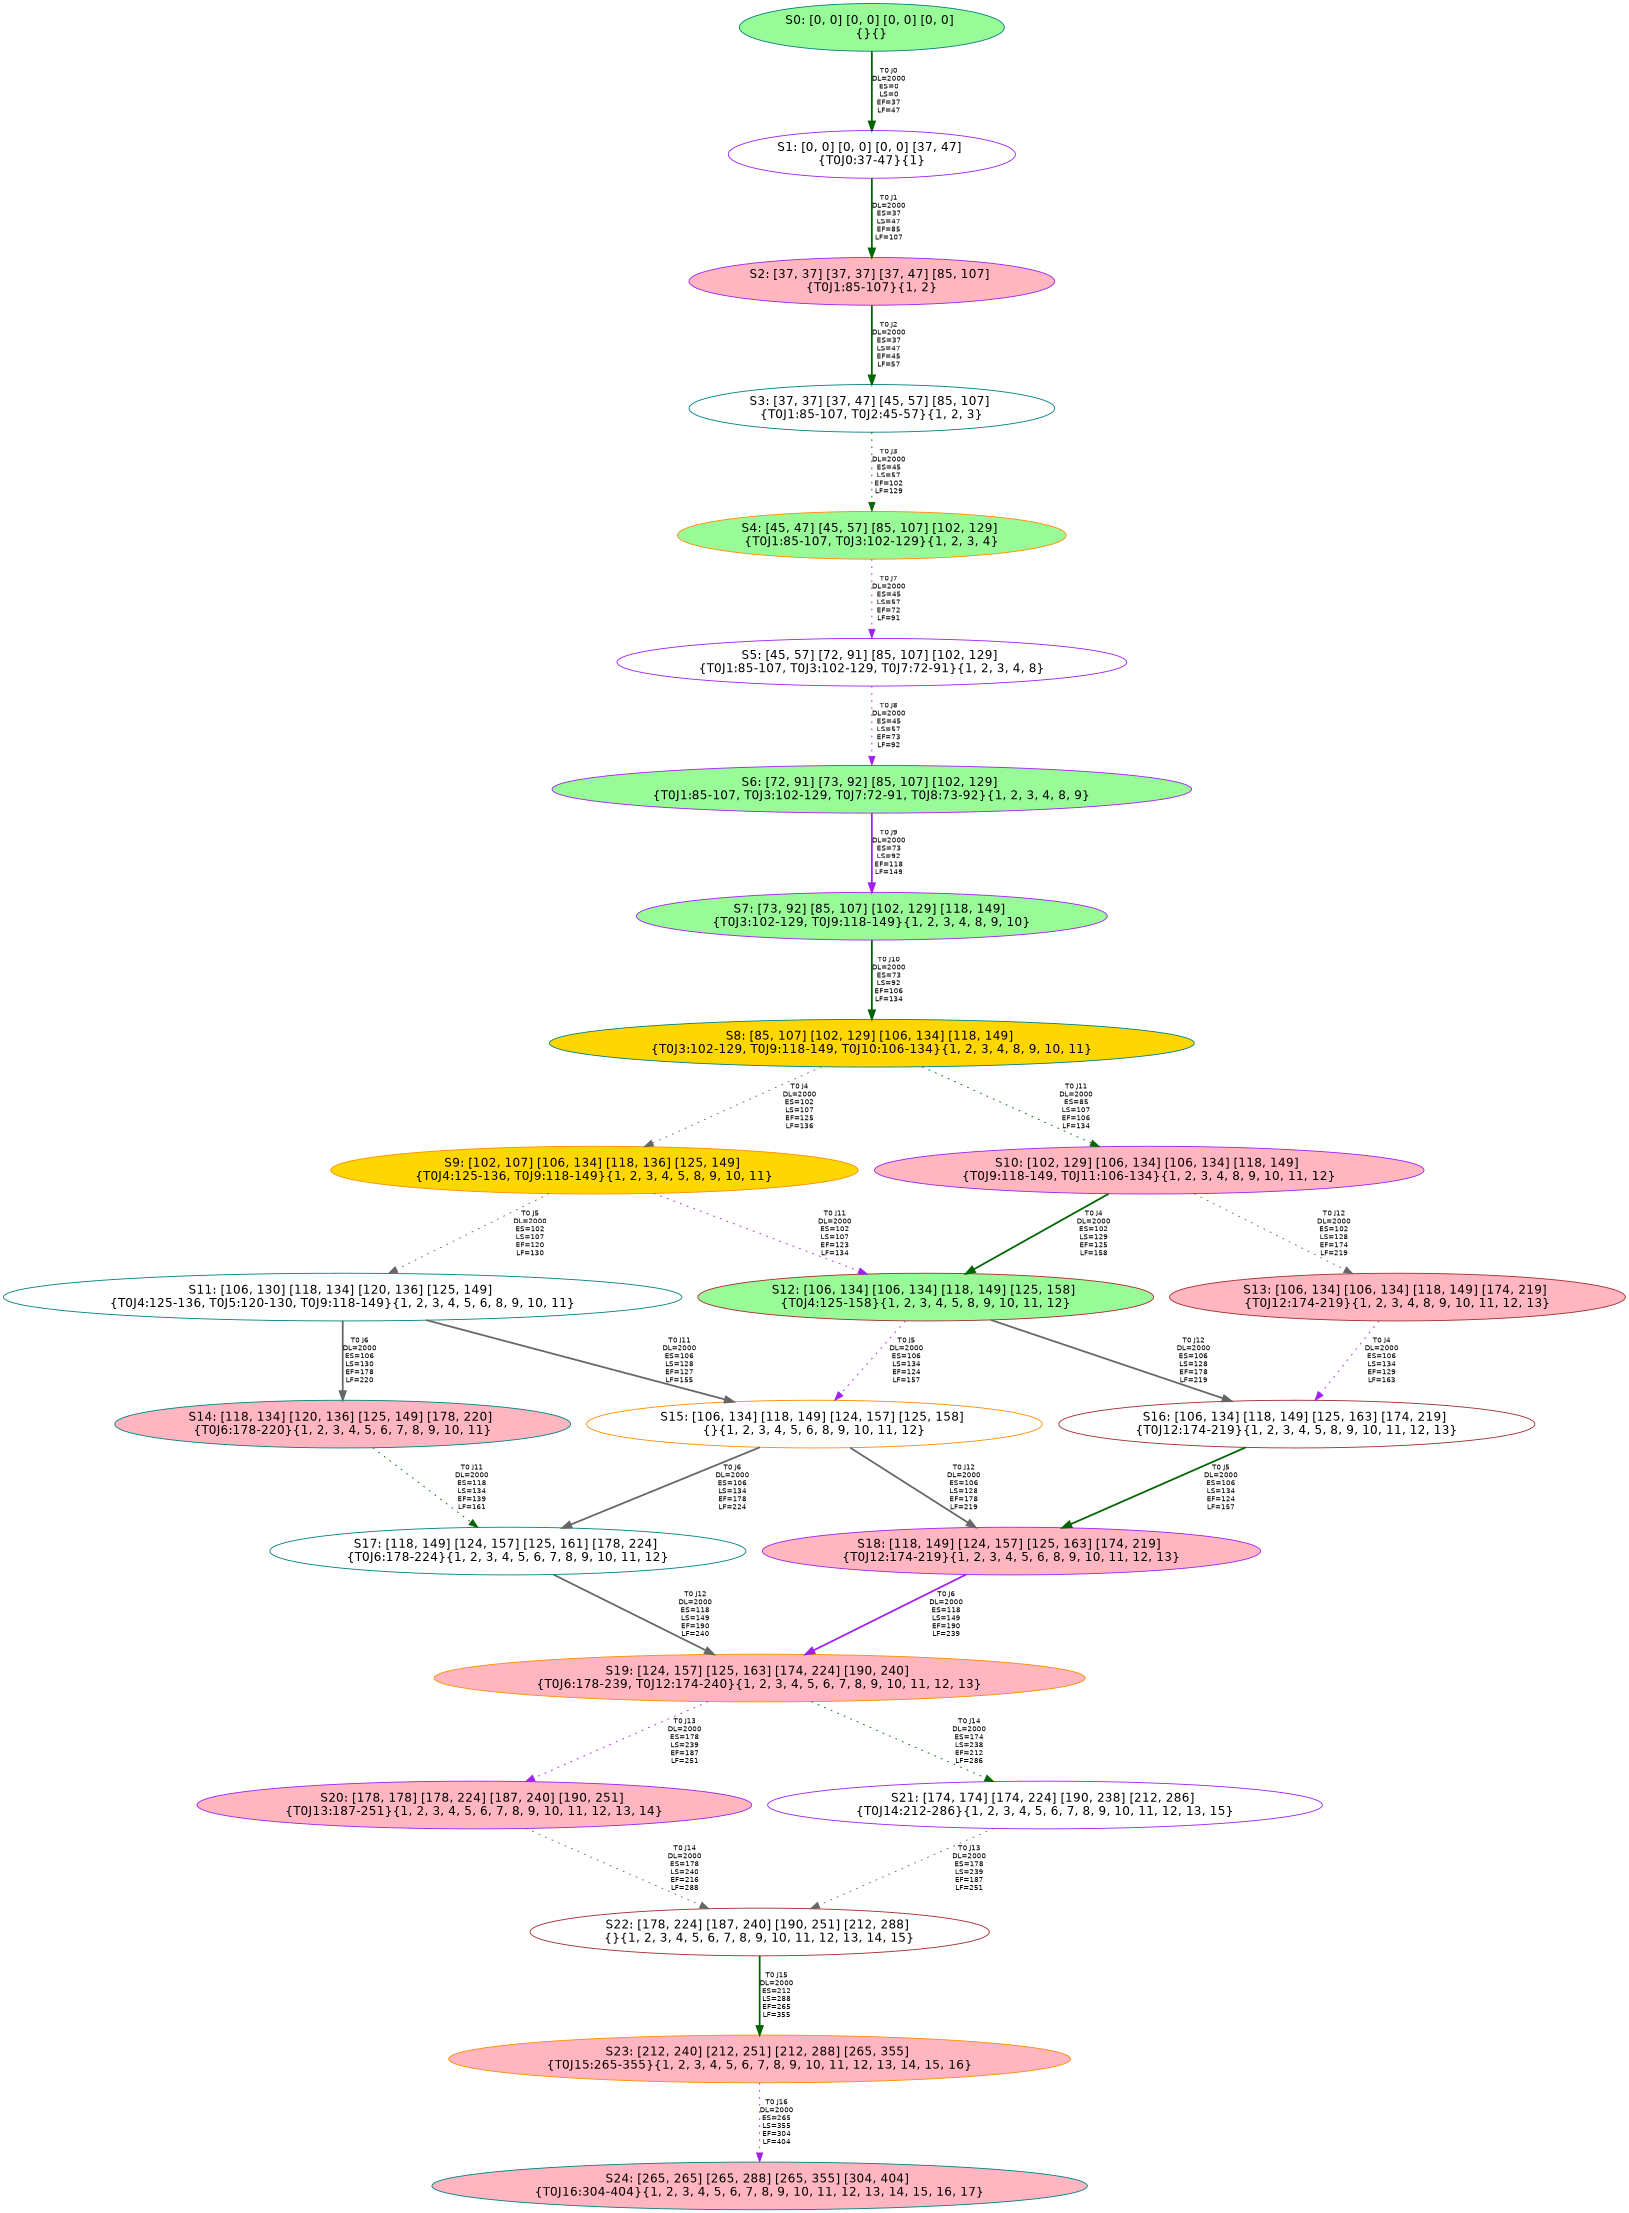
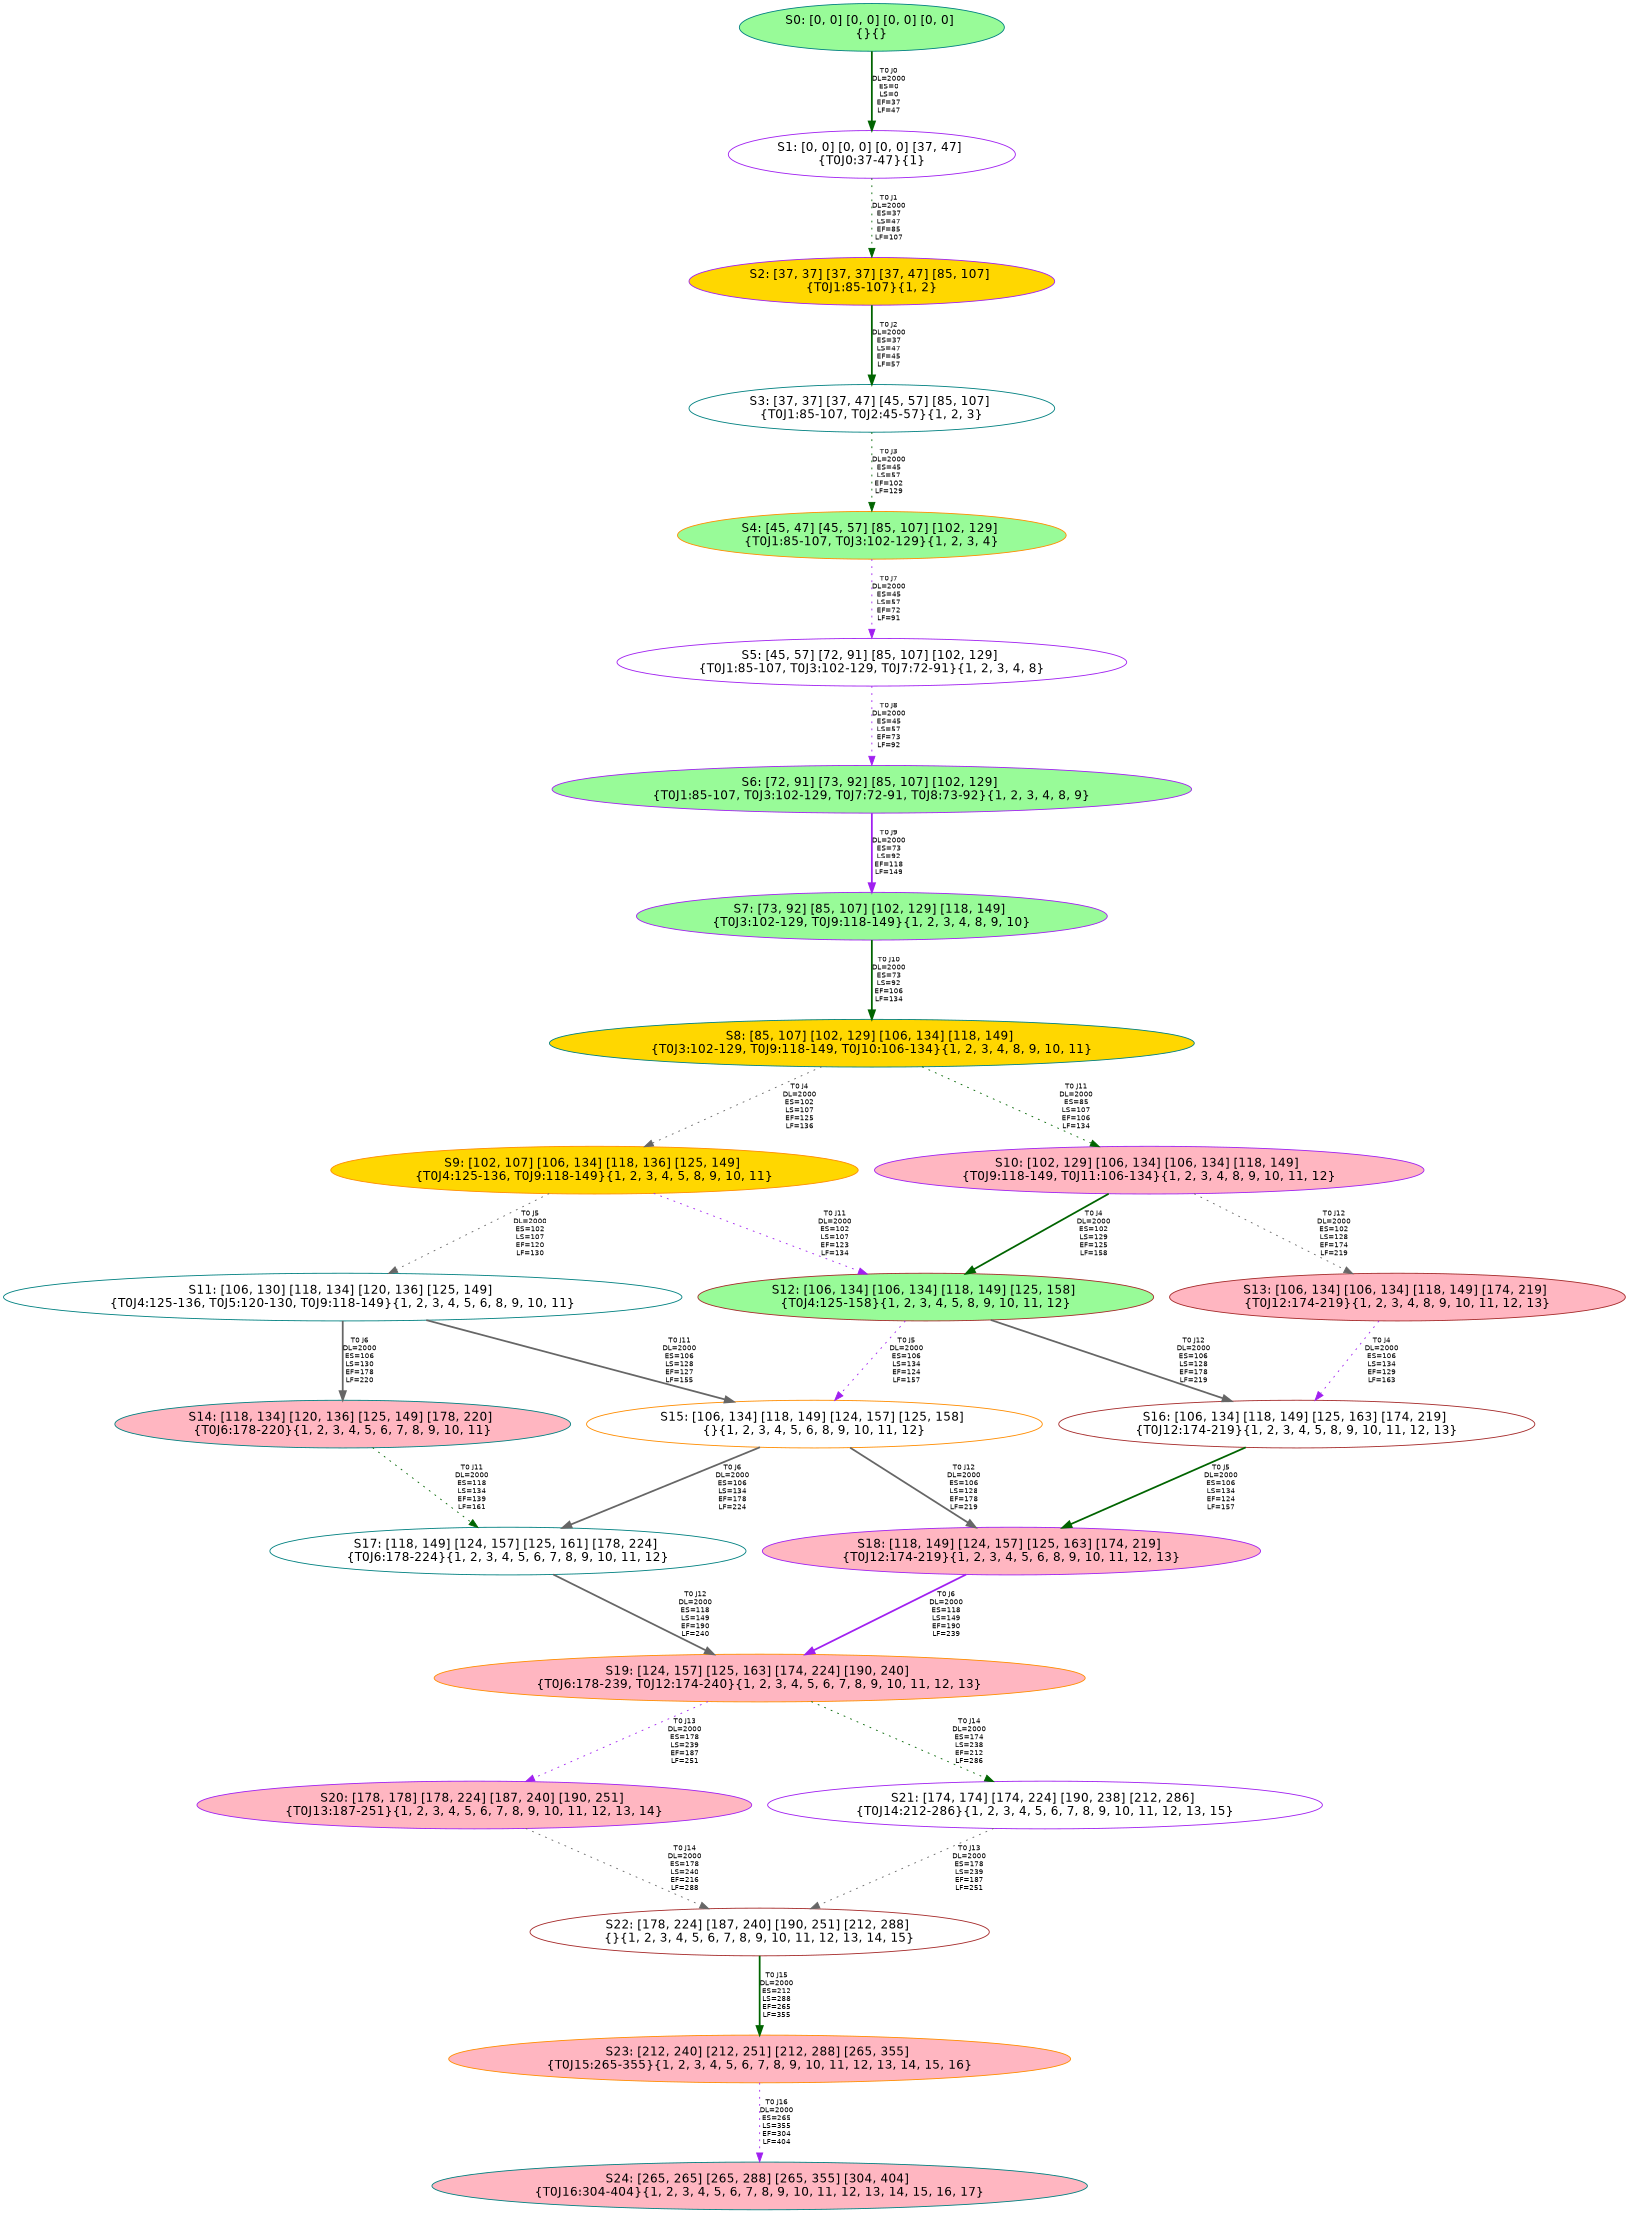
(872, 213) -> (872, 213)
(872, 281) -> (872, 281)
